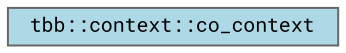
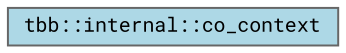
(173, 27) -> (173, 27)
